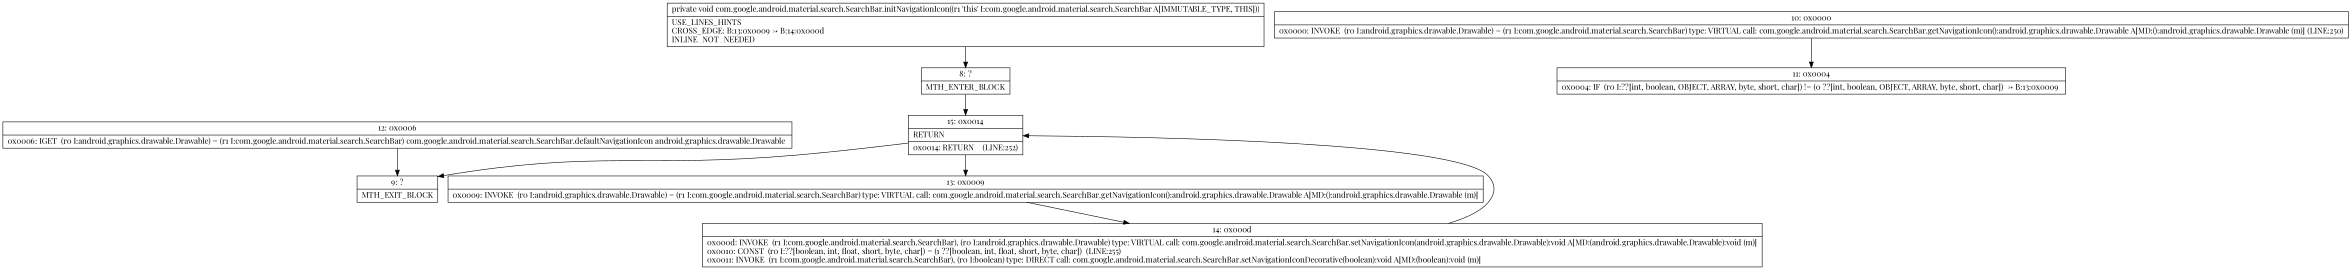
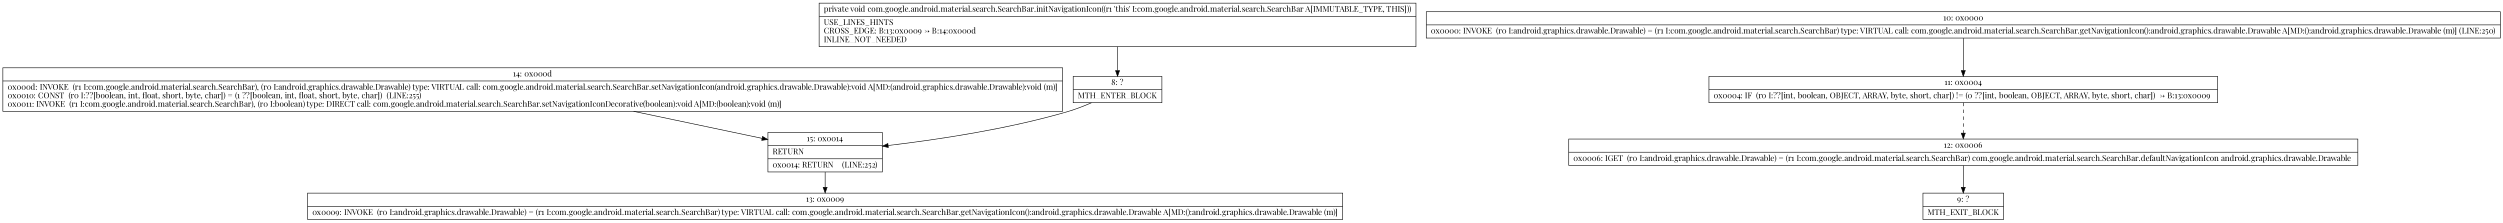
none -> (1963, 118)
(676, 161) -> none
(1075, 212) -> none
